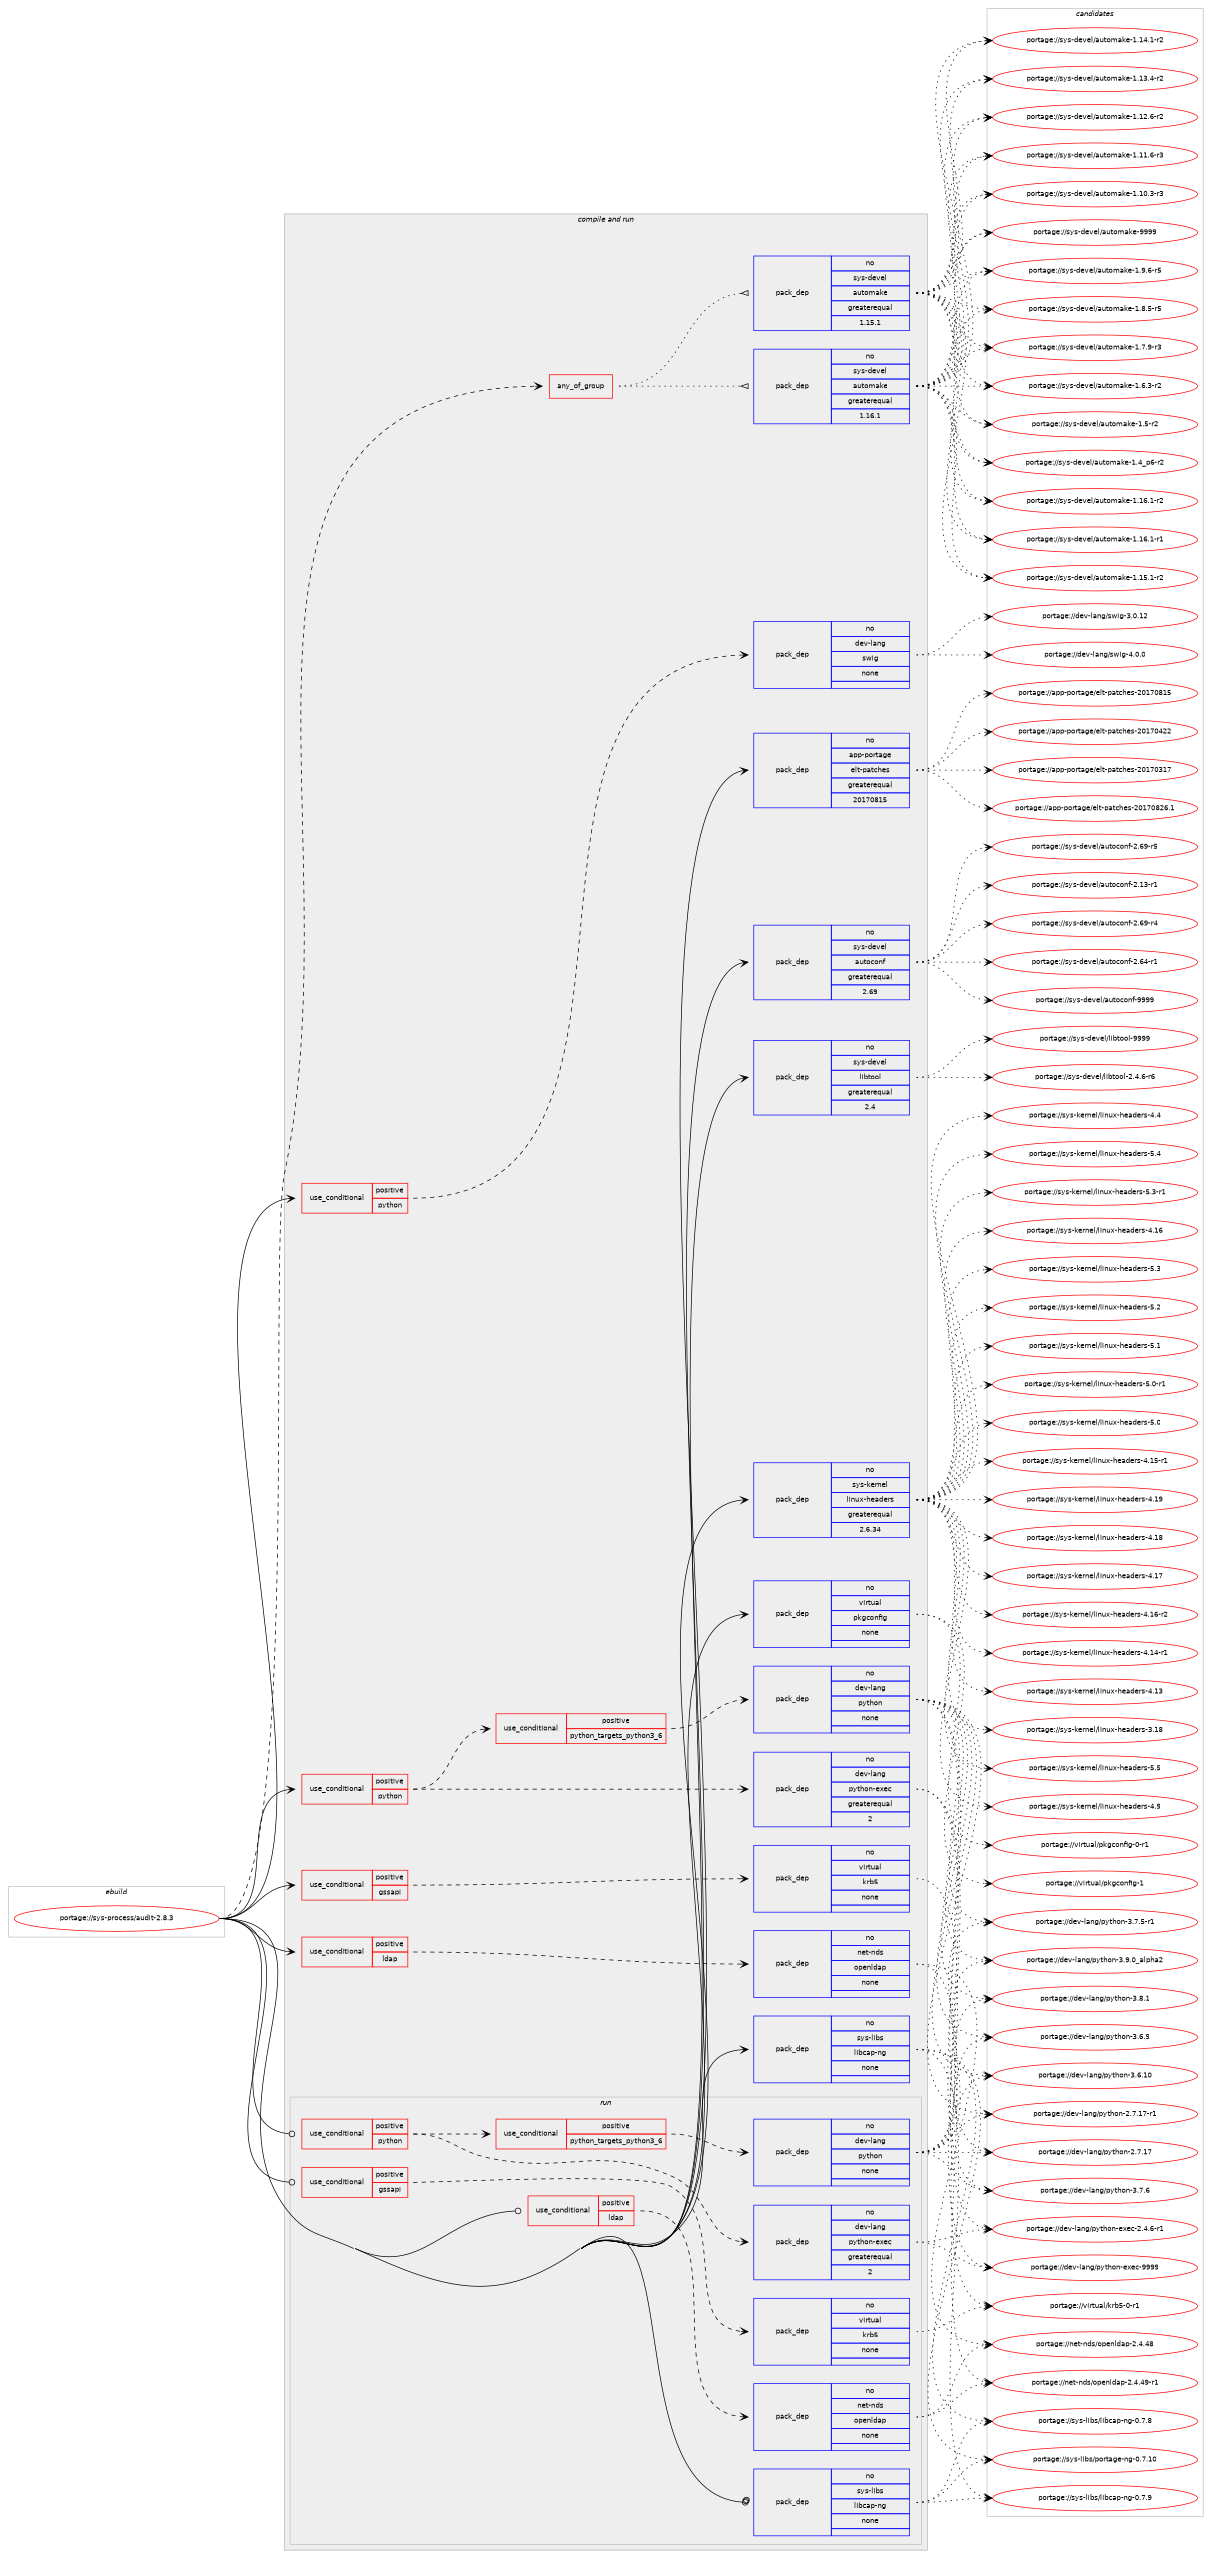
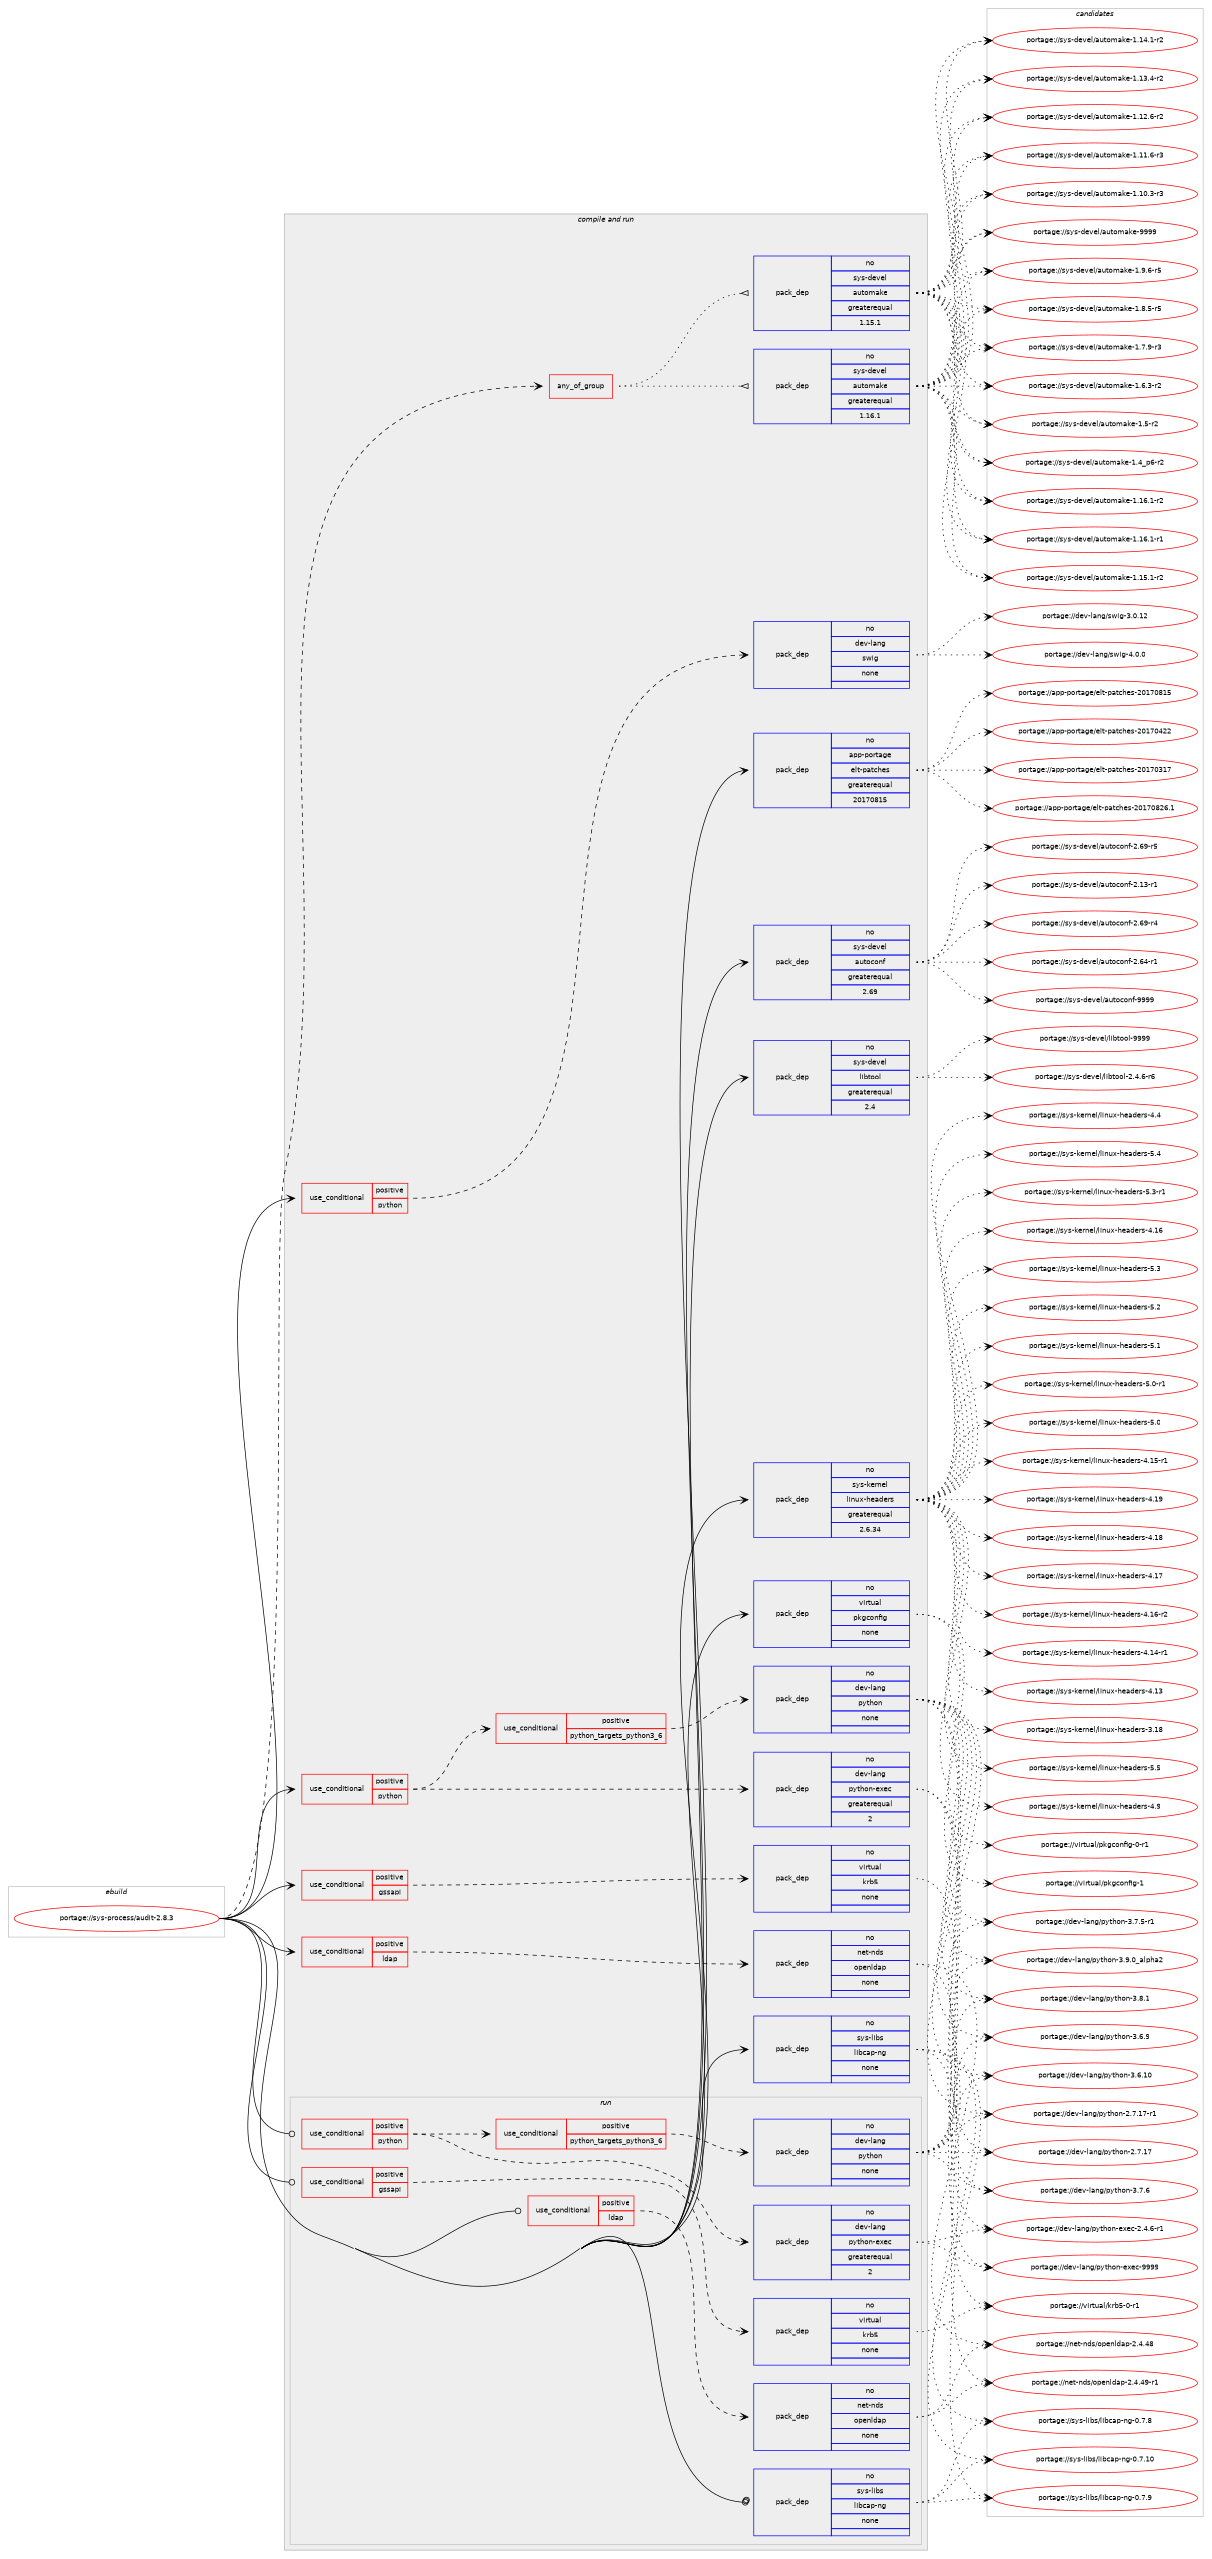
(1095, 2460) -> (1095, 2460)
